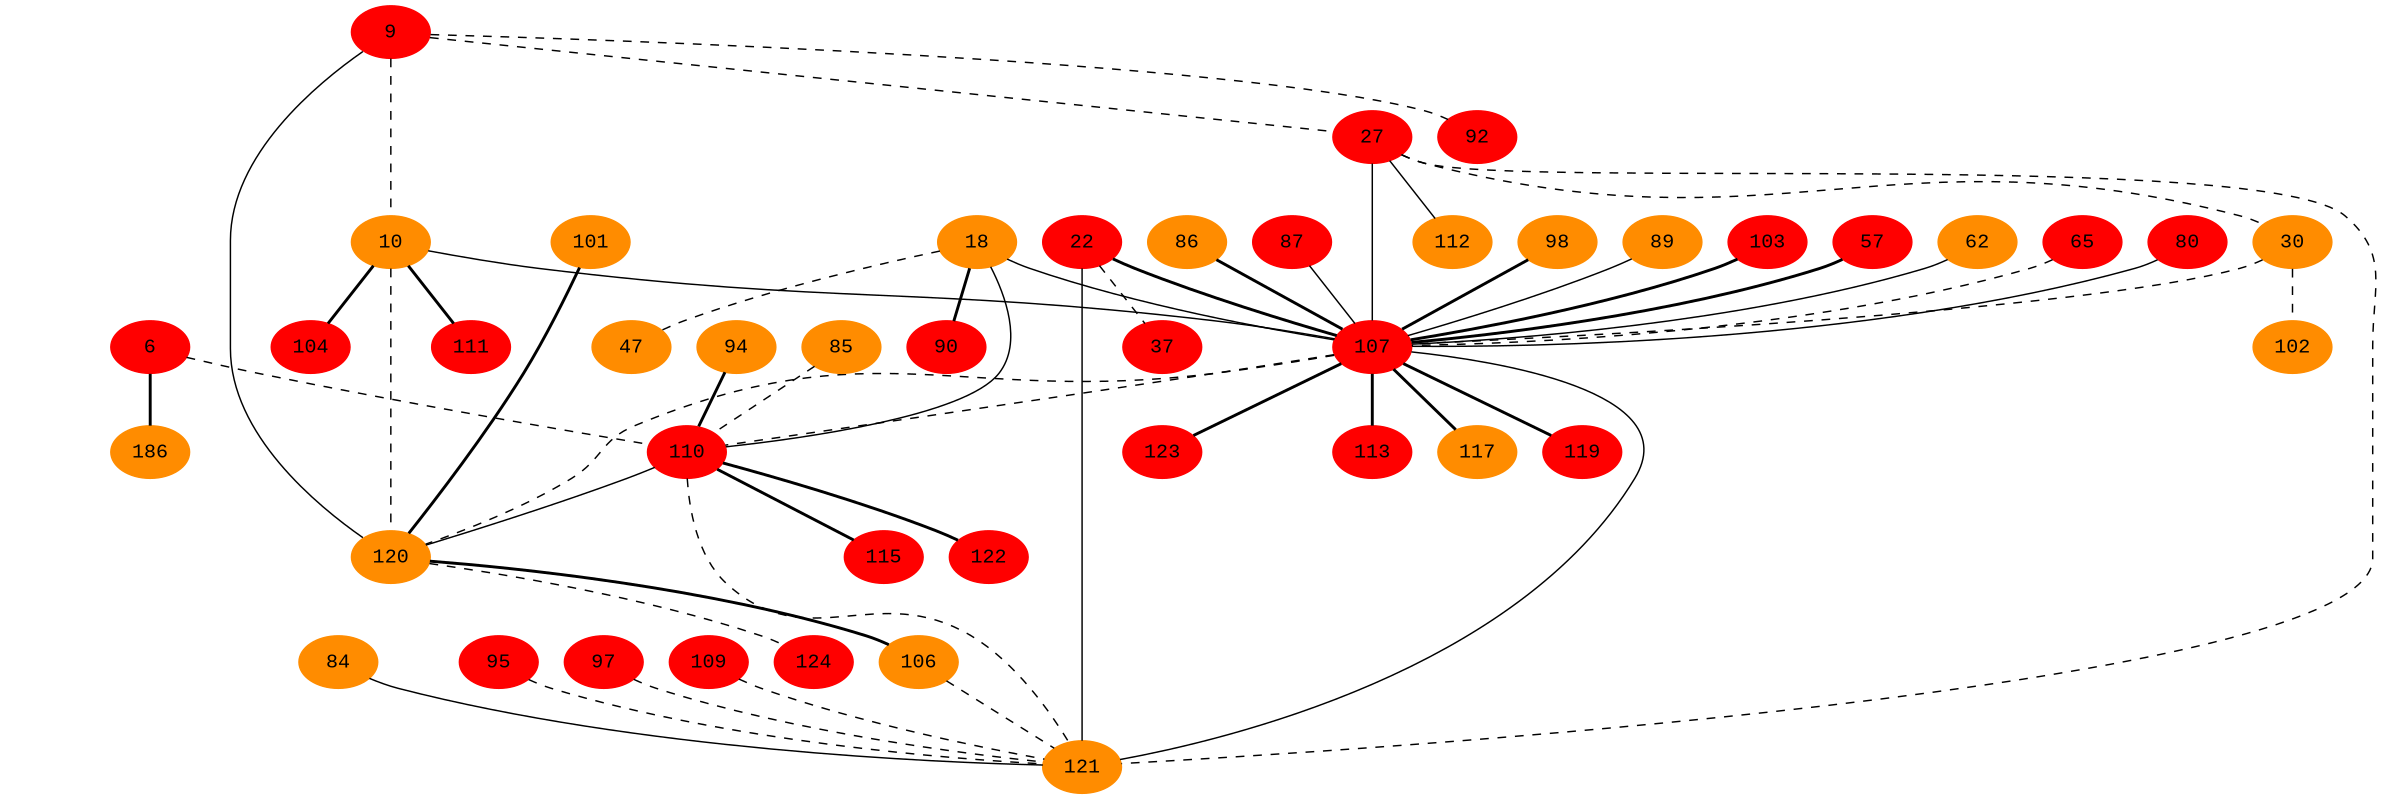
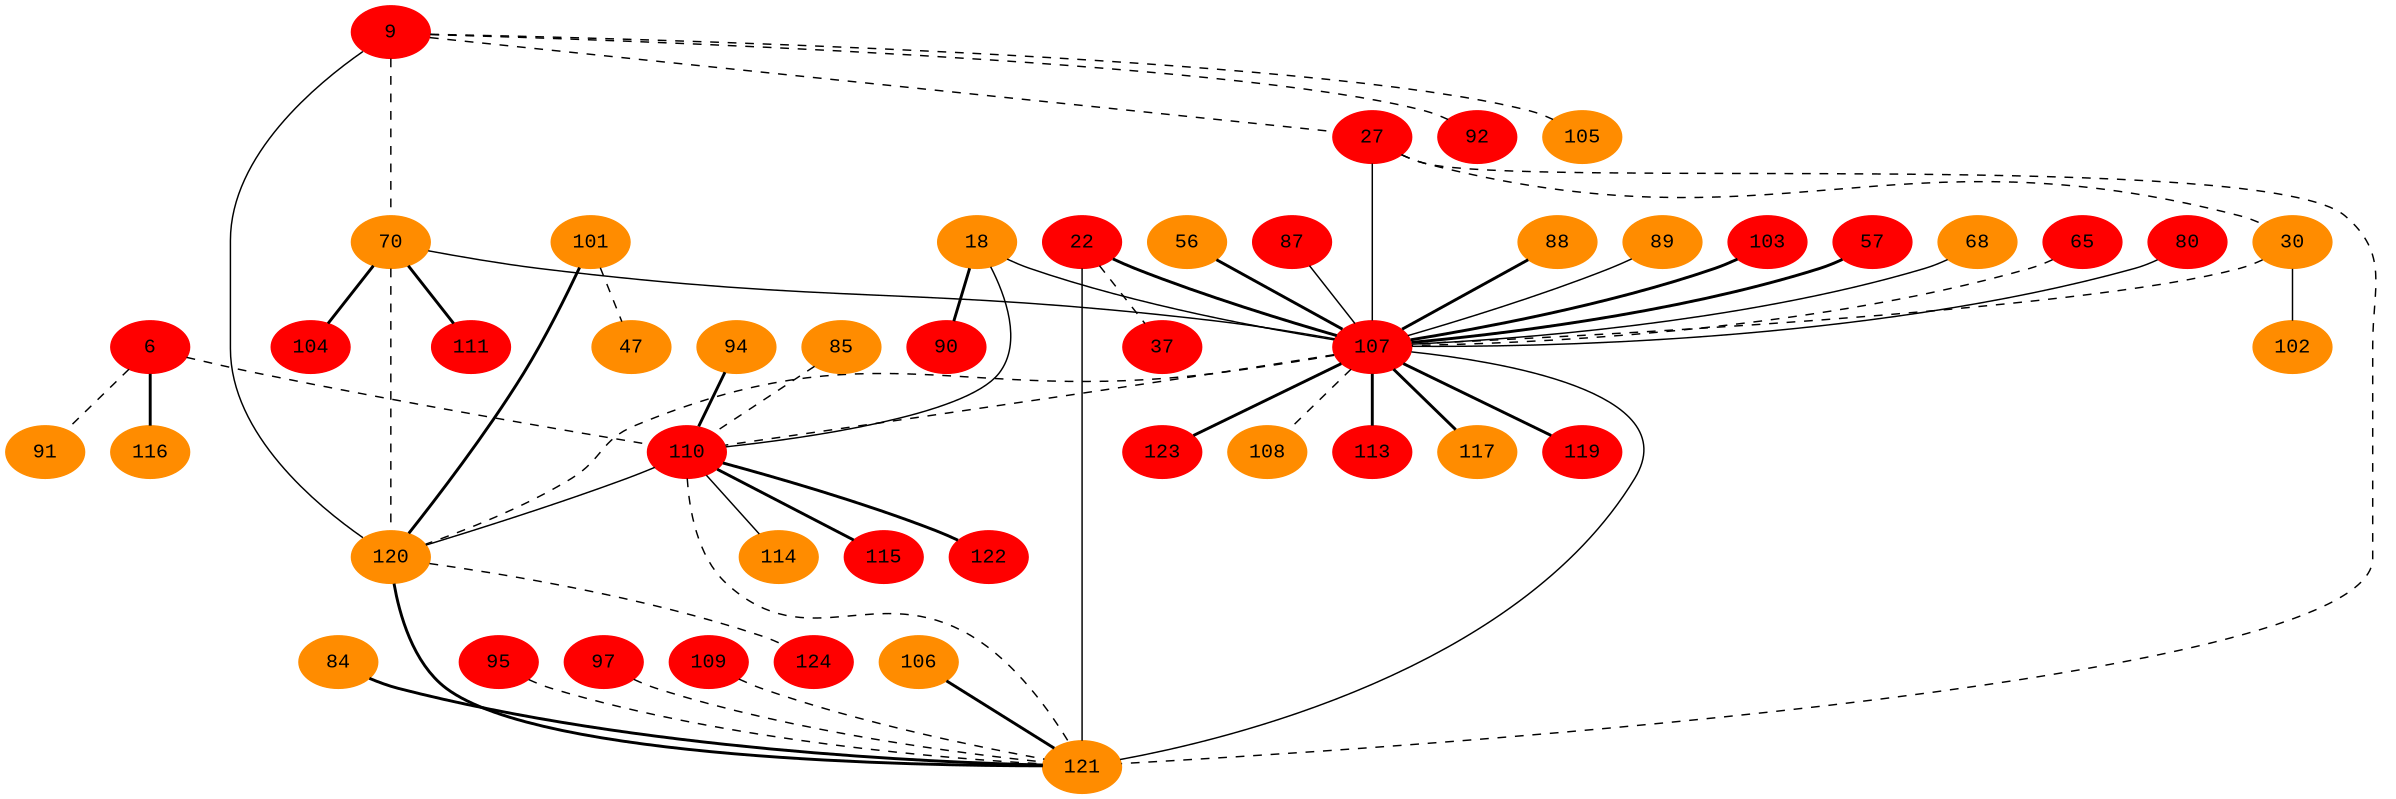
none -> (1582, 137)
(391, 242) -> (391, 242)
(1187, 242) -> (1187, 242)
(1452, 242) -> none
(1558, 242) -> (1558, 242)
(1978, 242) -> (1978, 242)
(806, 283) -> (611, 295)
(2292, 295) -> (2292, 295)
none -> (45, 452)
(150, 452) -> (150, 452)
none -> (1267, 452)
none -> (779, 557)
(662, 589) -> (662, 746)
(1000, 715) -> (1000, 715)
(703, 742) -> (669, 738)
